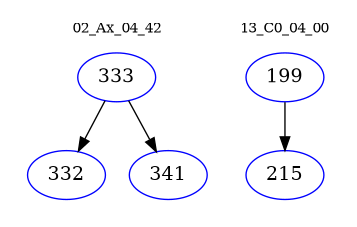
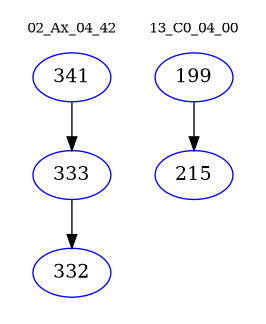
(139, 120) -> (72, 120)
